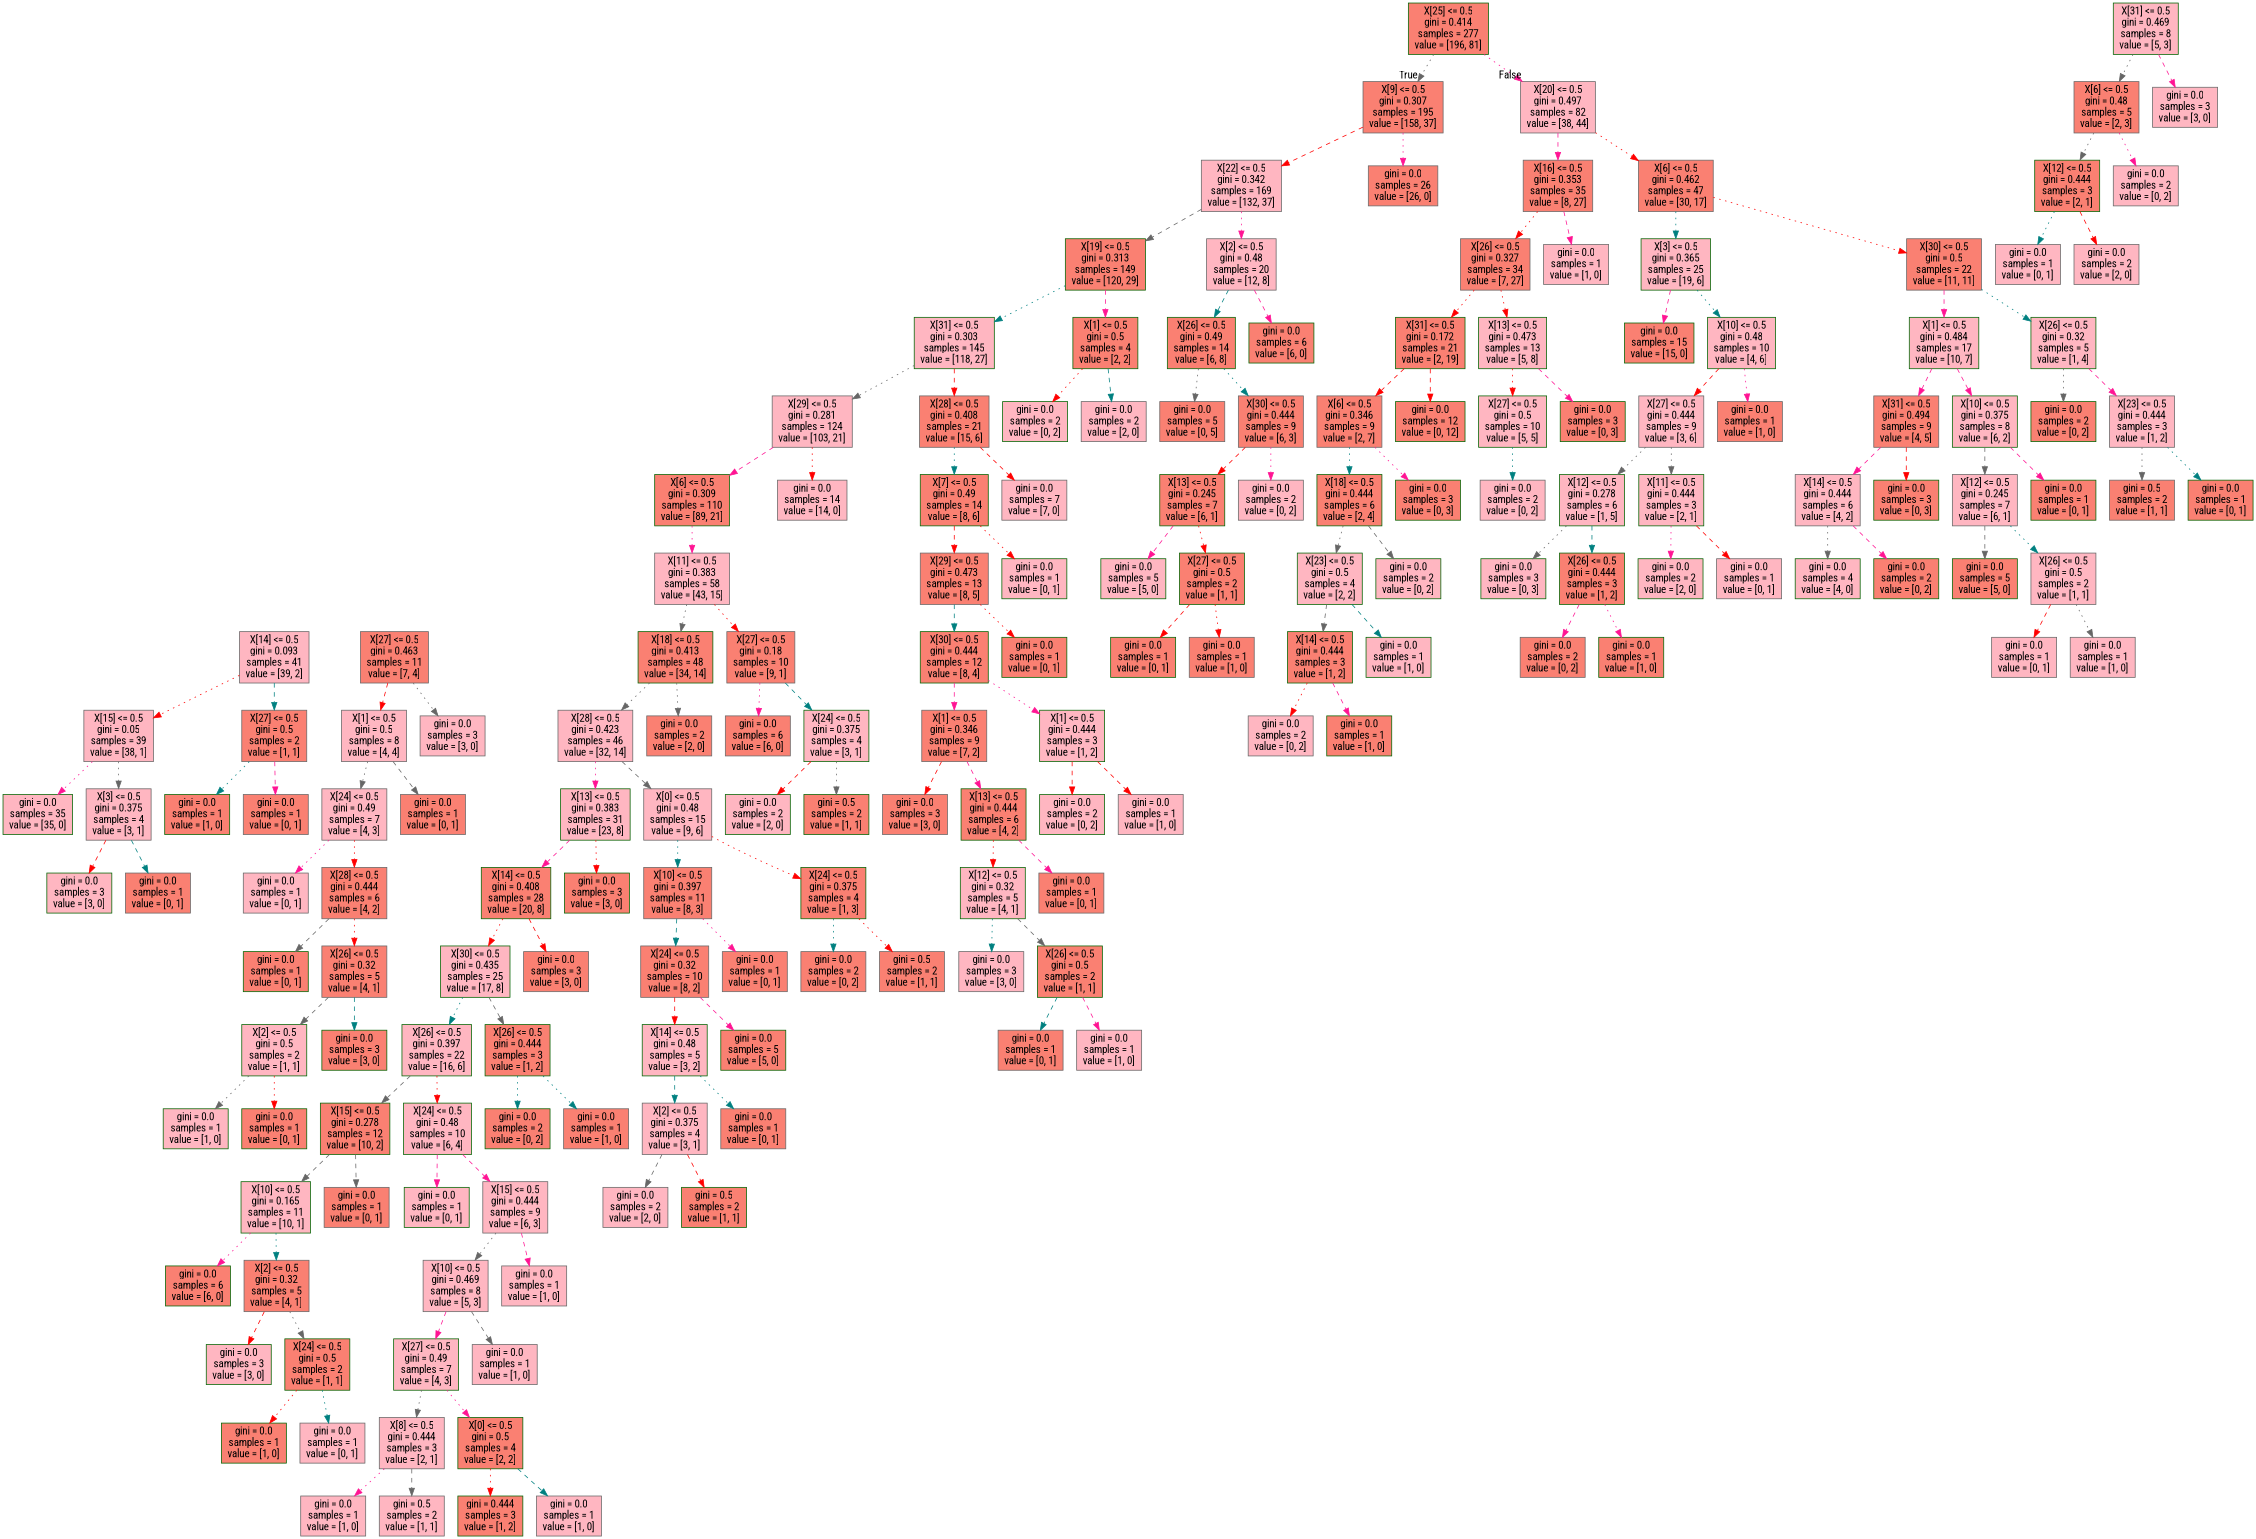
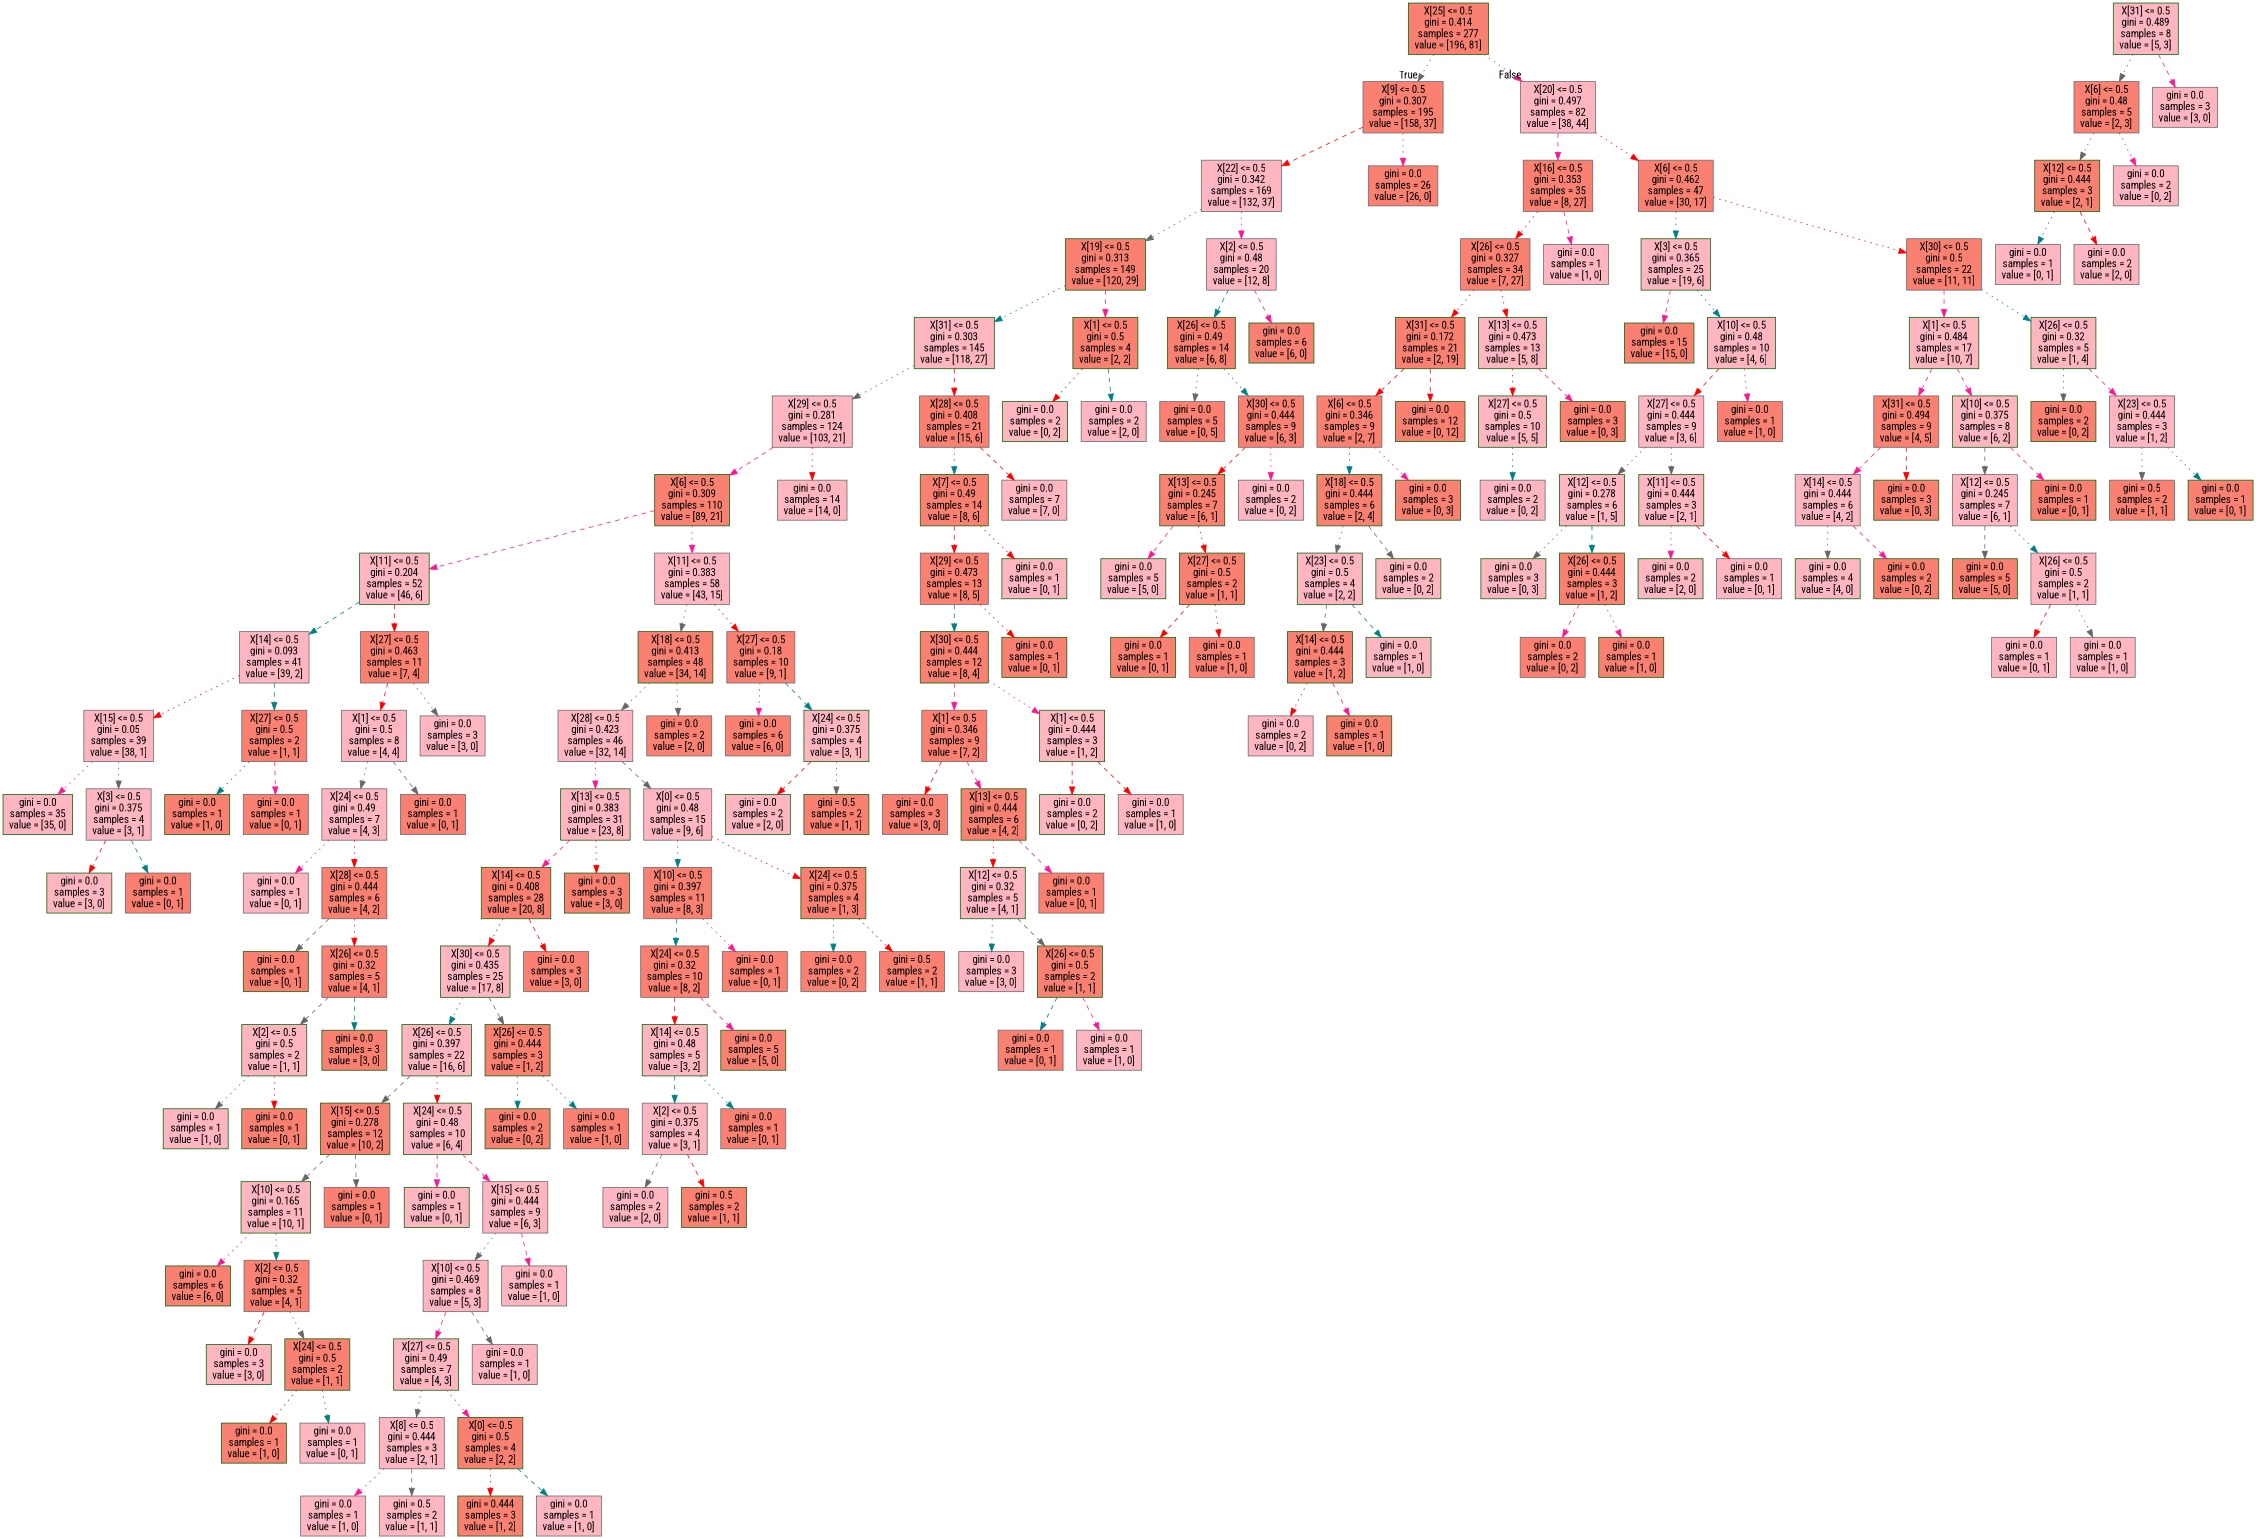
(2146, 29) -> (2146, 29)
(1177, 223) -> (1177, 223)
none -> (394, 579)
